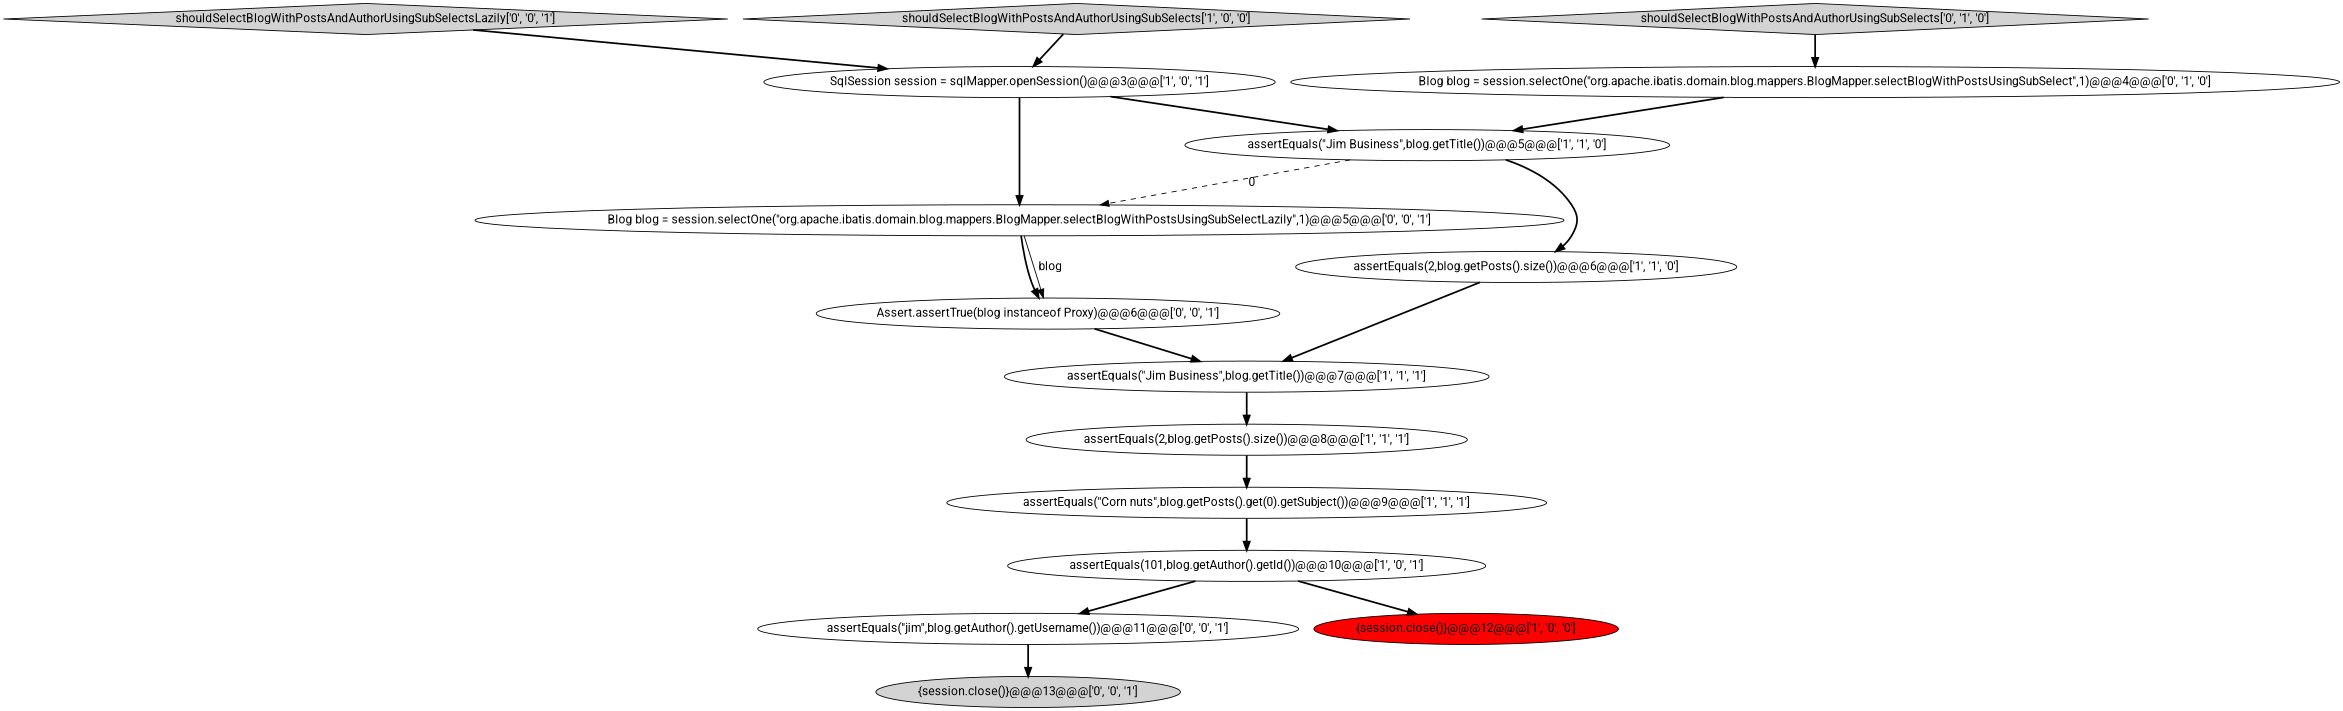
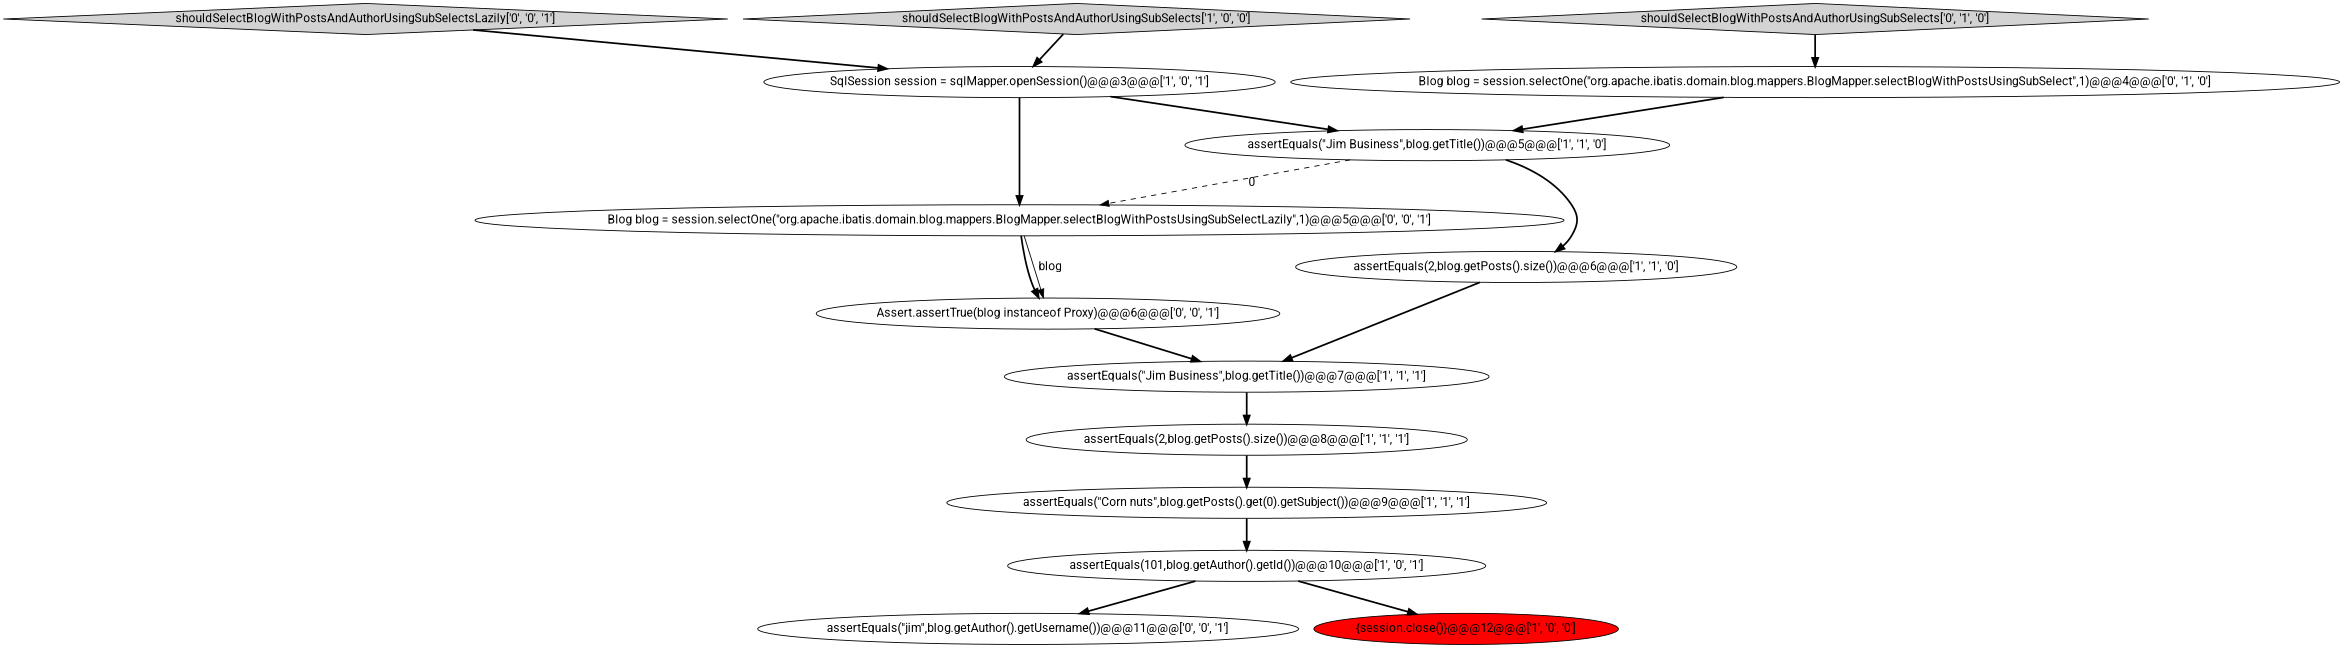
(1028, 692) -> none
